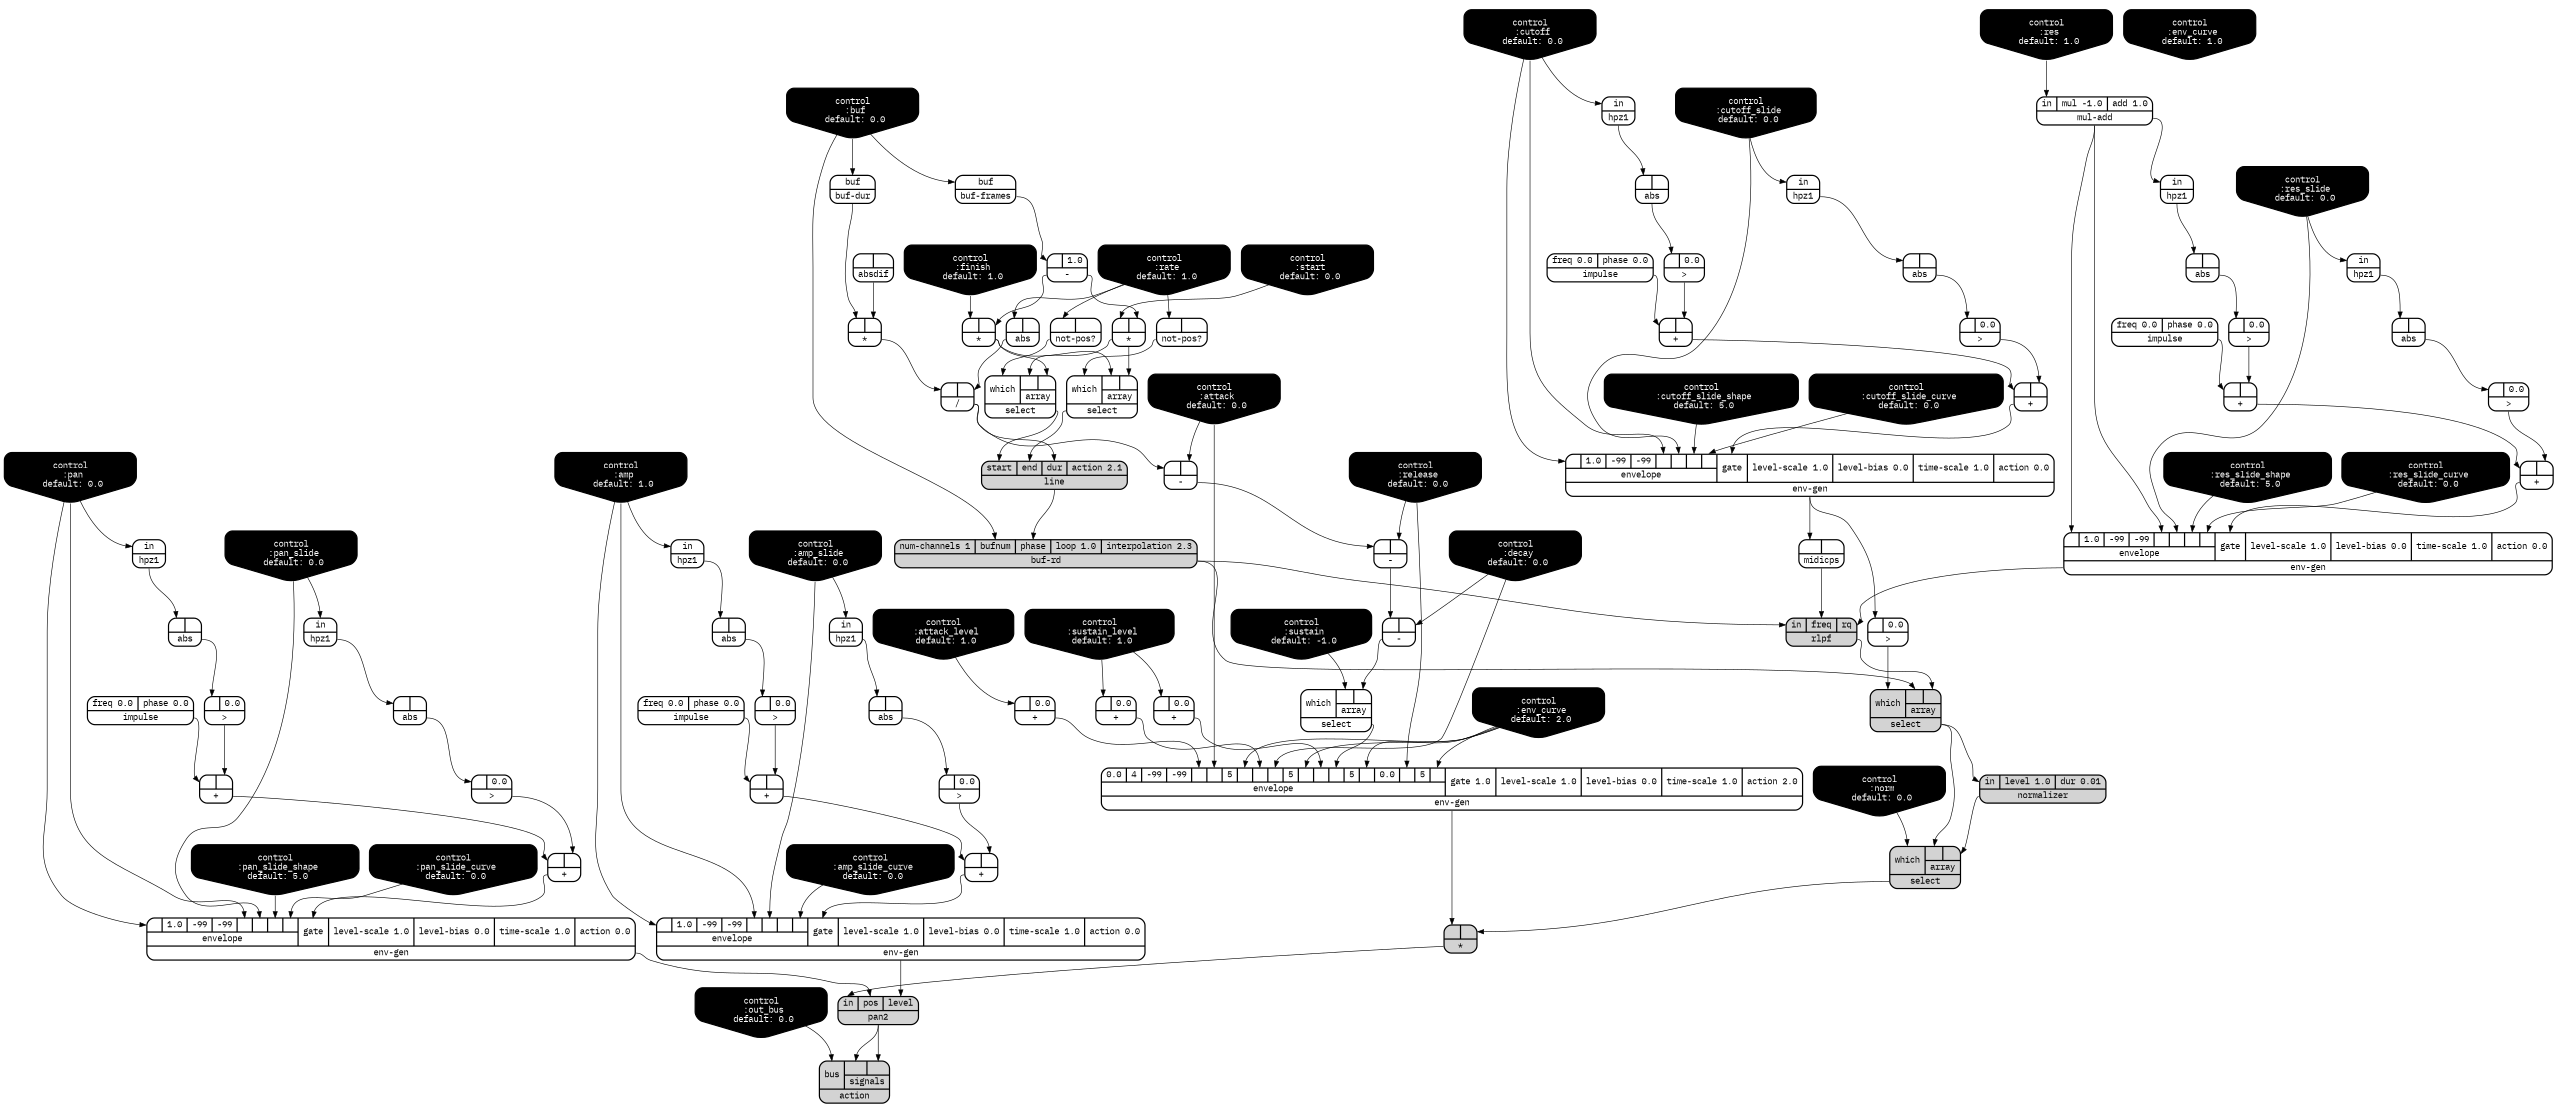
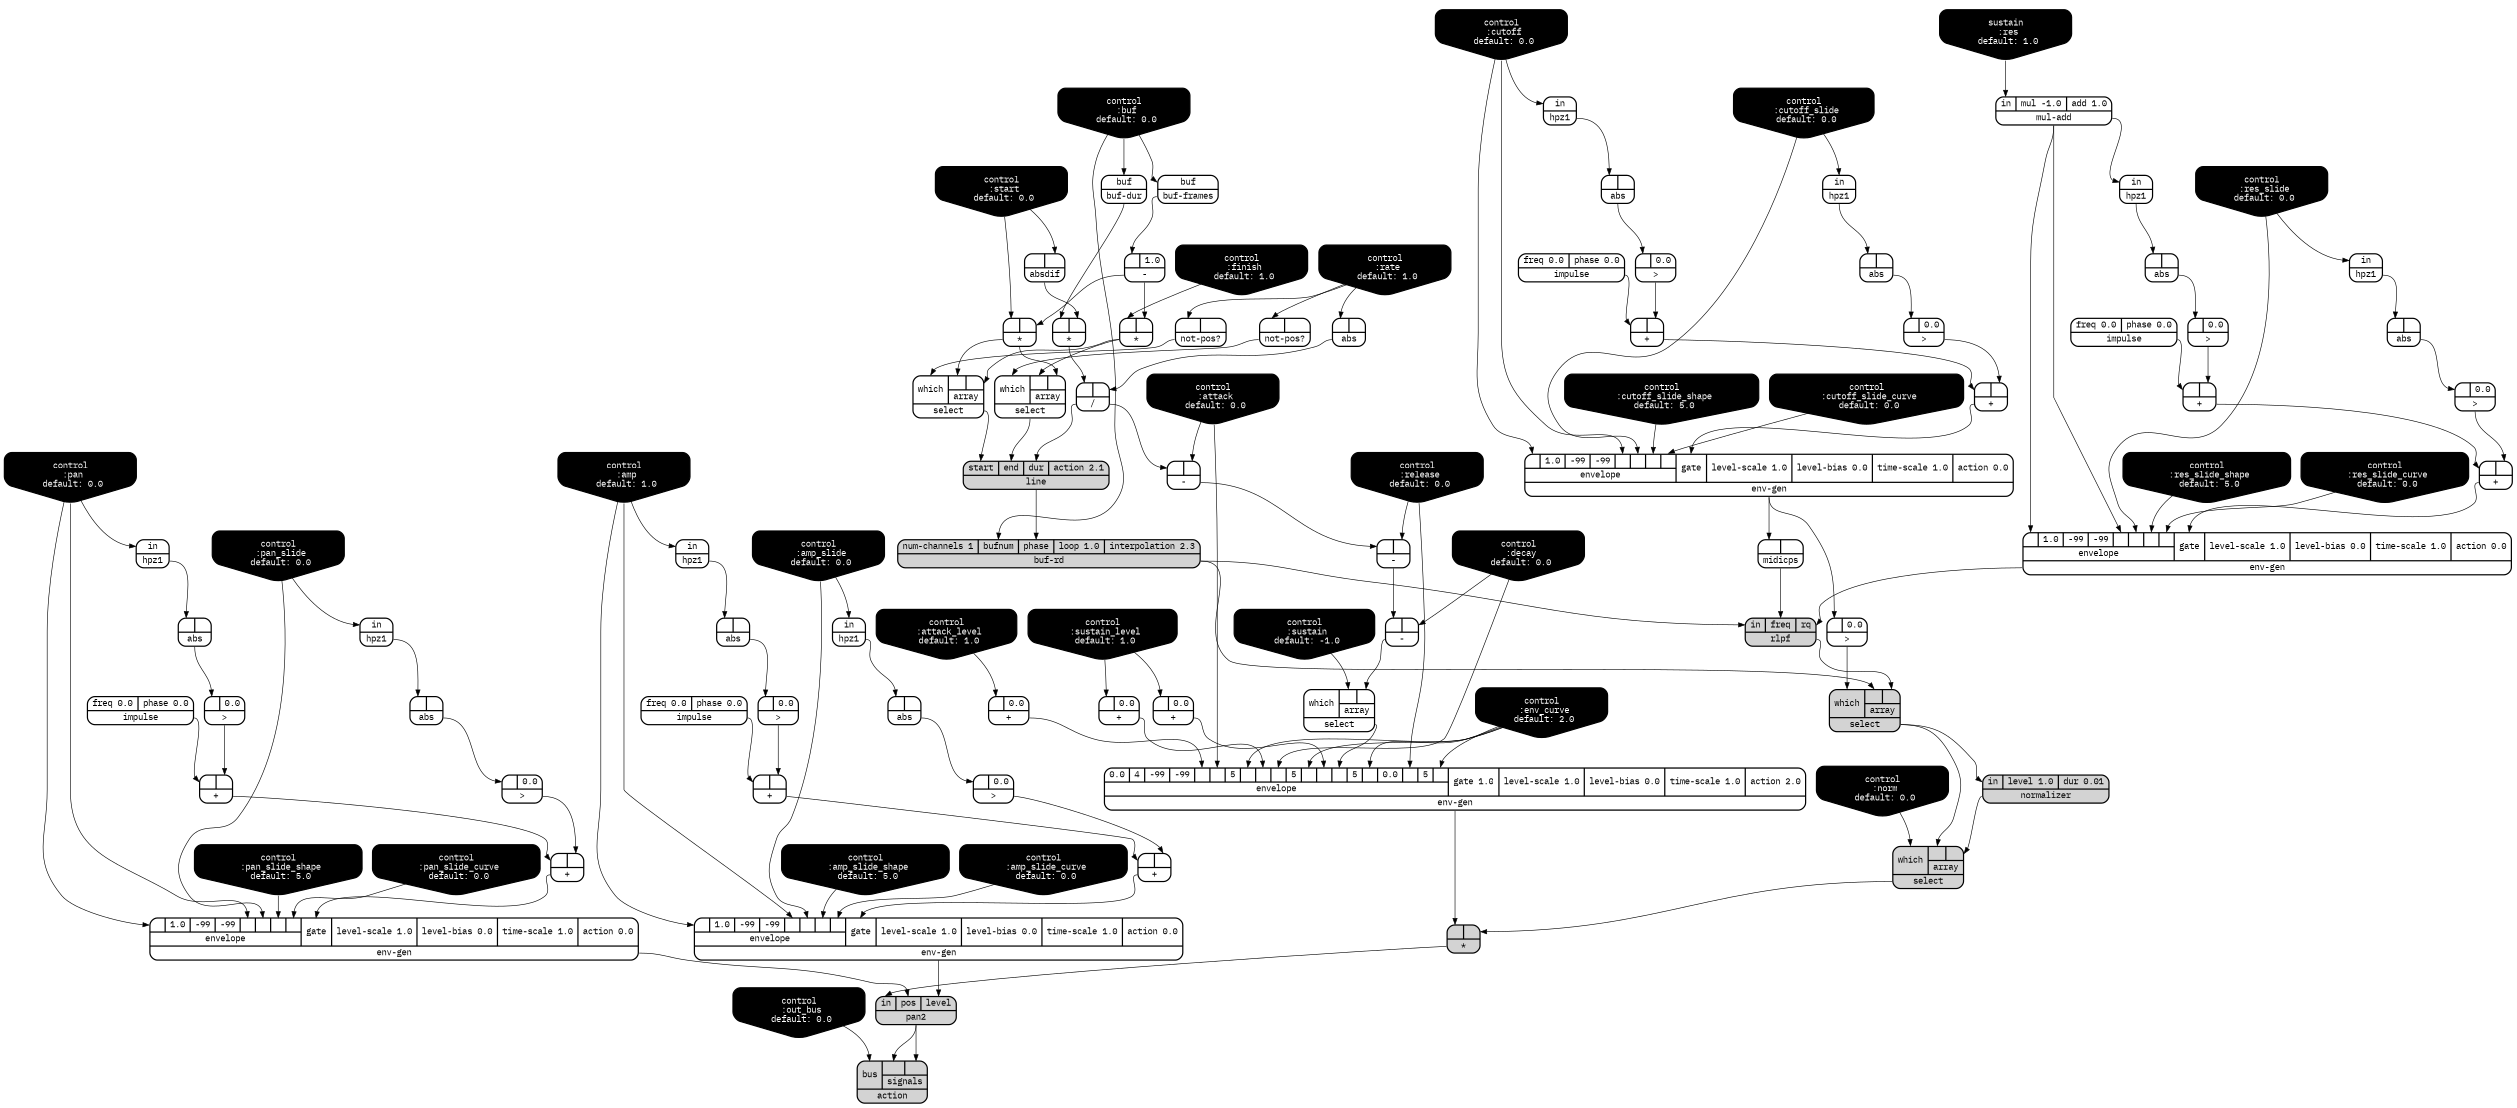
(2046, 33) -> (2006, 33)
(2190, 33) -> none
none -> (1046, 226)
none -> (865, 868)
